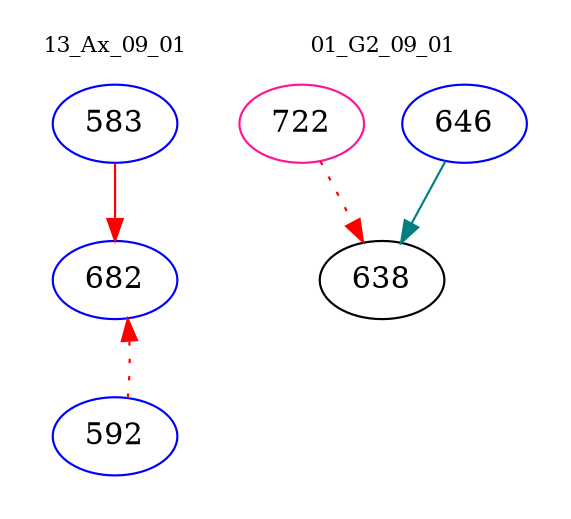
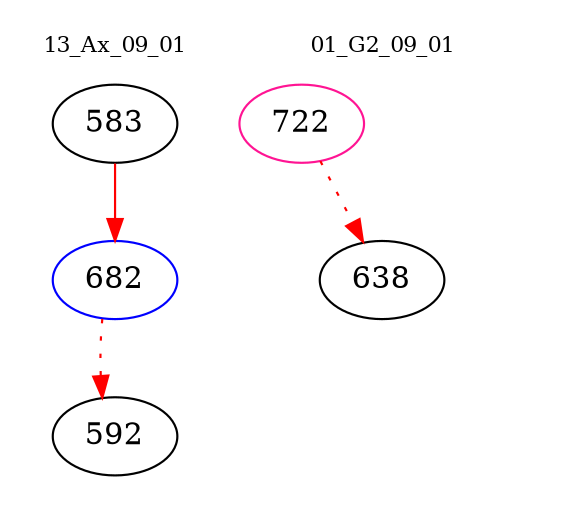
(115, 124) -> (115, 124)
(465, 124) -> none
(130, 369) -> (101, 347)
(115, 436) -> (115, 436)
